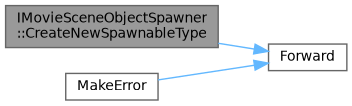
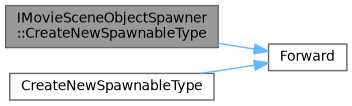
(112, 87) -> (112, 87)
